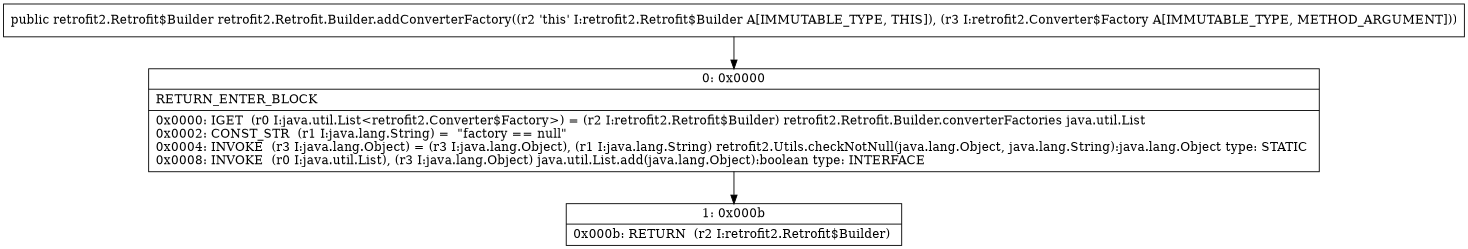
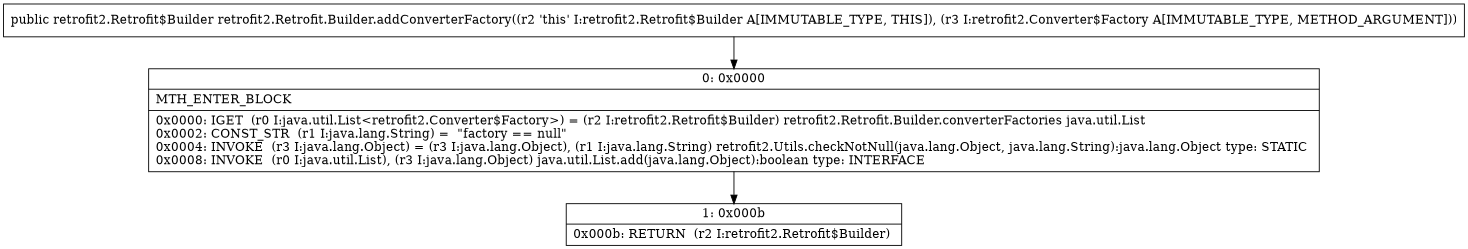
(237, 99) -> (224, 99)
